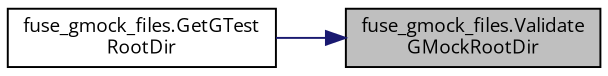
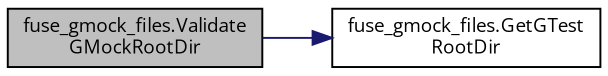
(301, 38) -> (288, 38)
